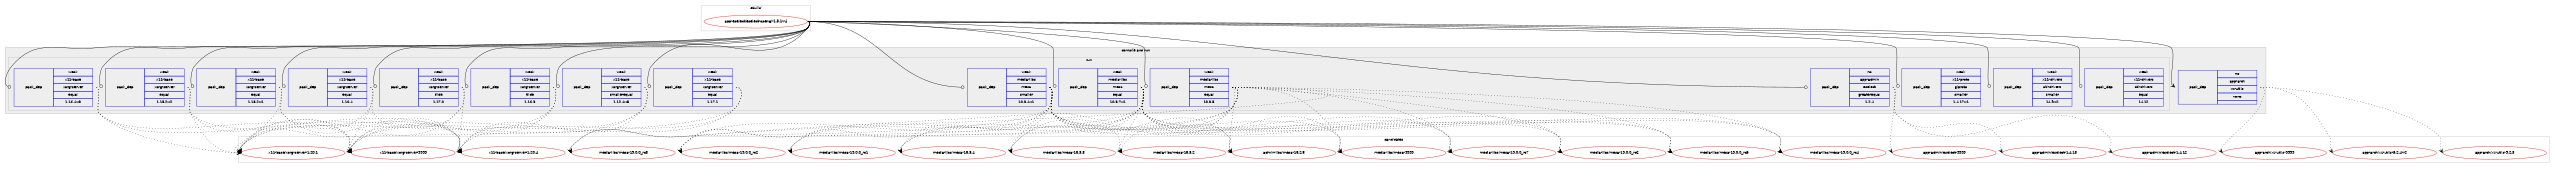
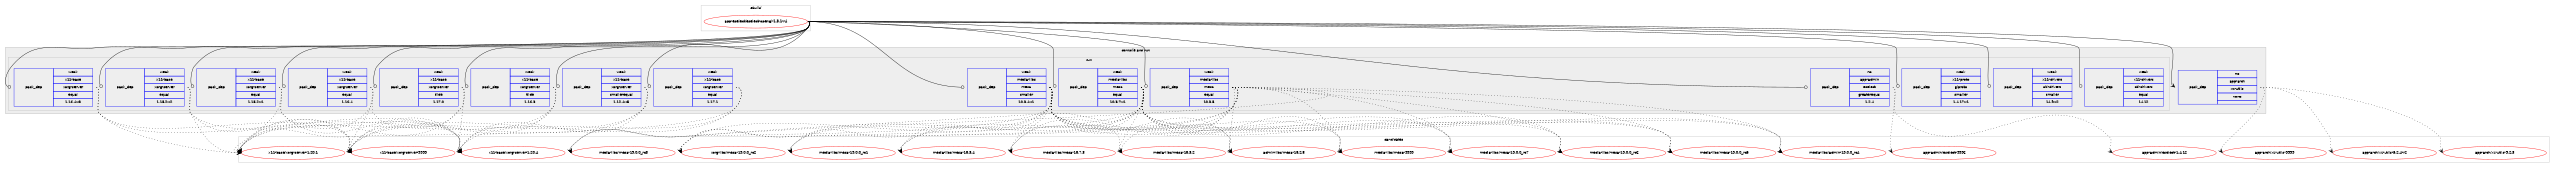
(733, 153) -> (733, 153)
(1064, 153) -> (1064, 153)
(1834, 153) -> (1834, 153)
(1944, 153) -> (1944, 153)
(2054, 153) -> none
